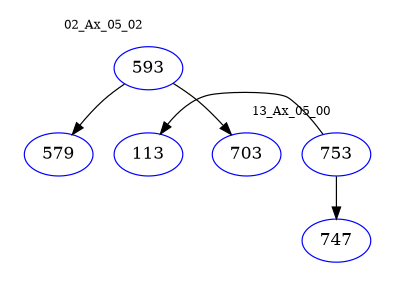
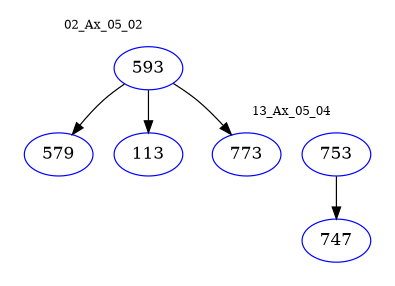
(248, 92) -> (148, 105)
(292, 112) -> (292, 112)
(247, 154) -> (247, 154)
